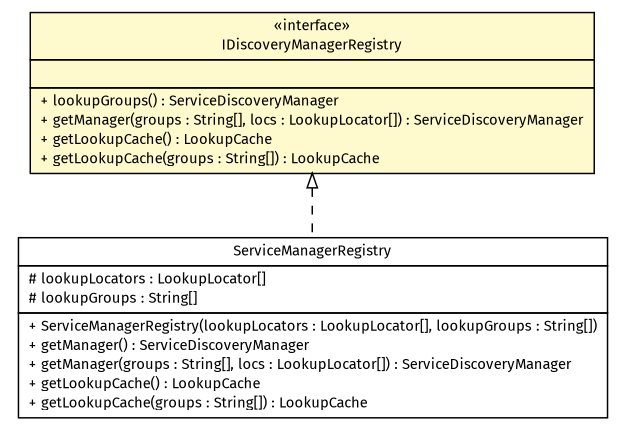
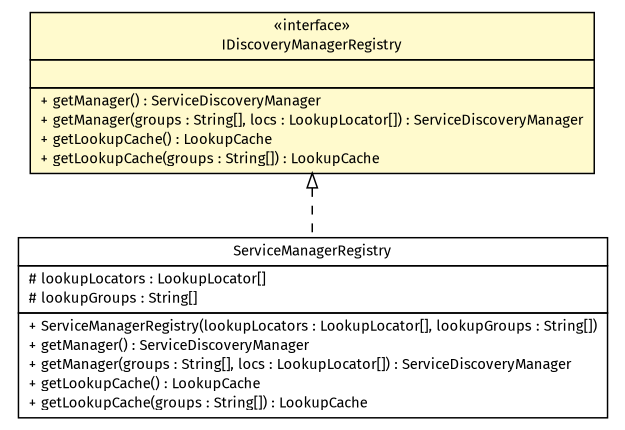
(190, 101) -> (181, 101)
